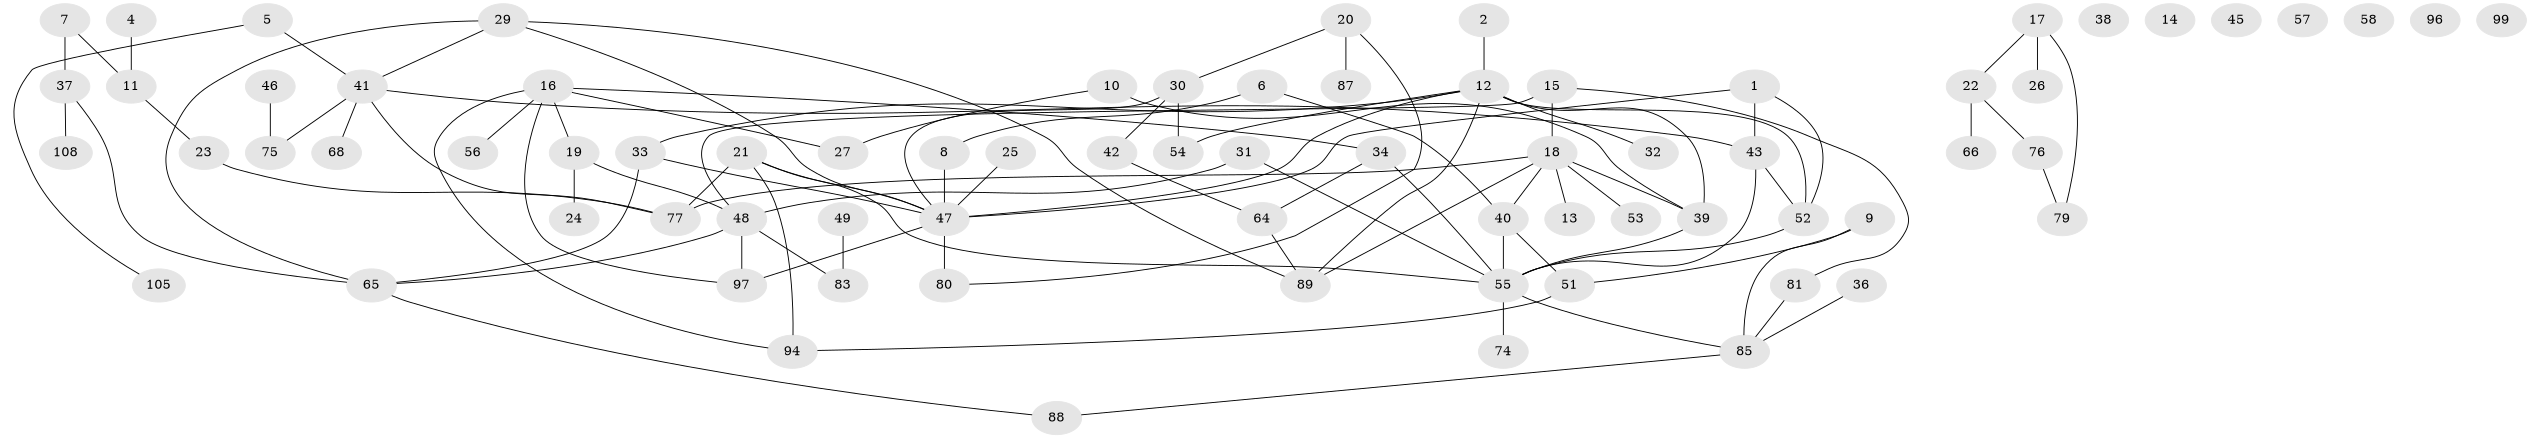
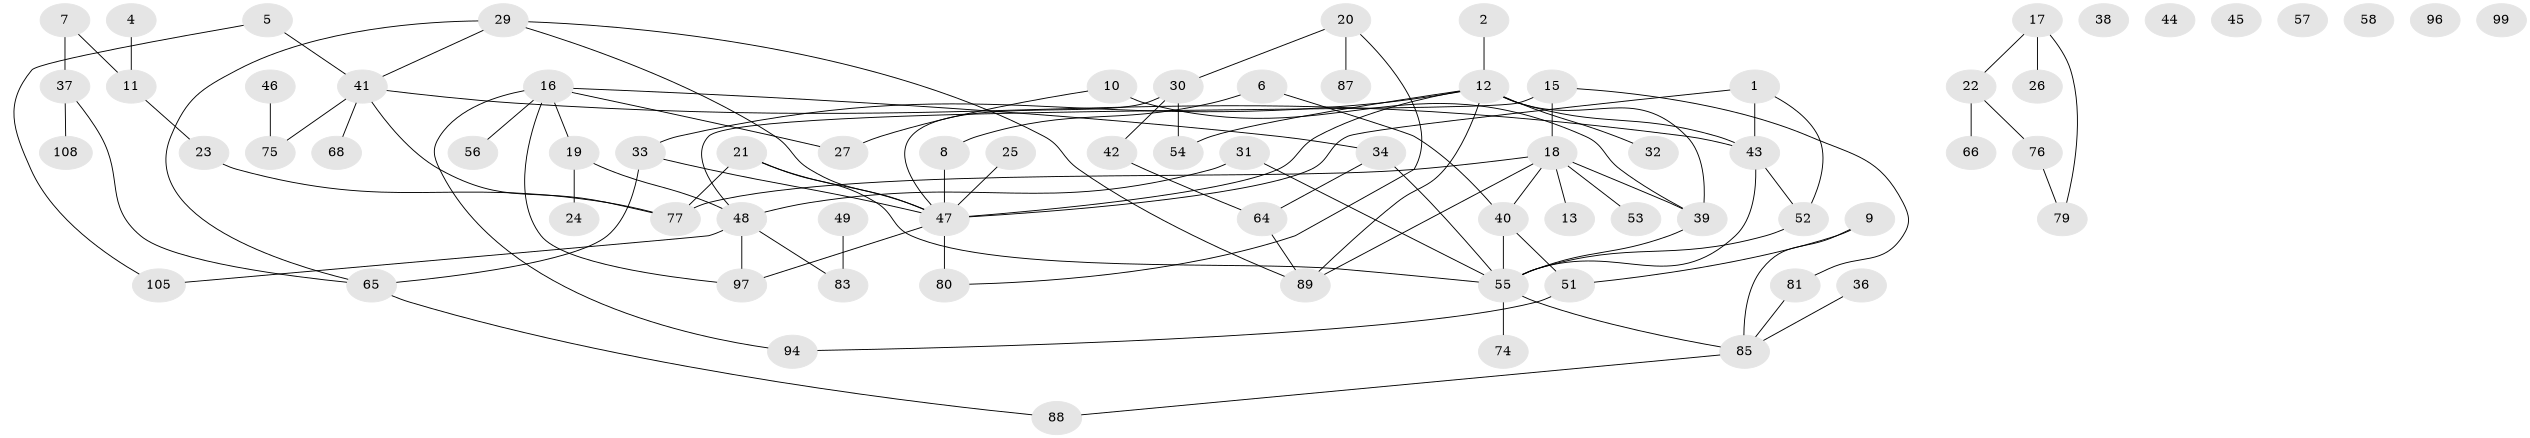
(2170, 20) -> (2170, 20)
(1682, 111) -> (1619, 120)
(785, 239) -> none
(562, 267) -> (454, 259)
